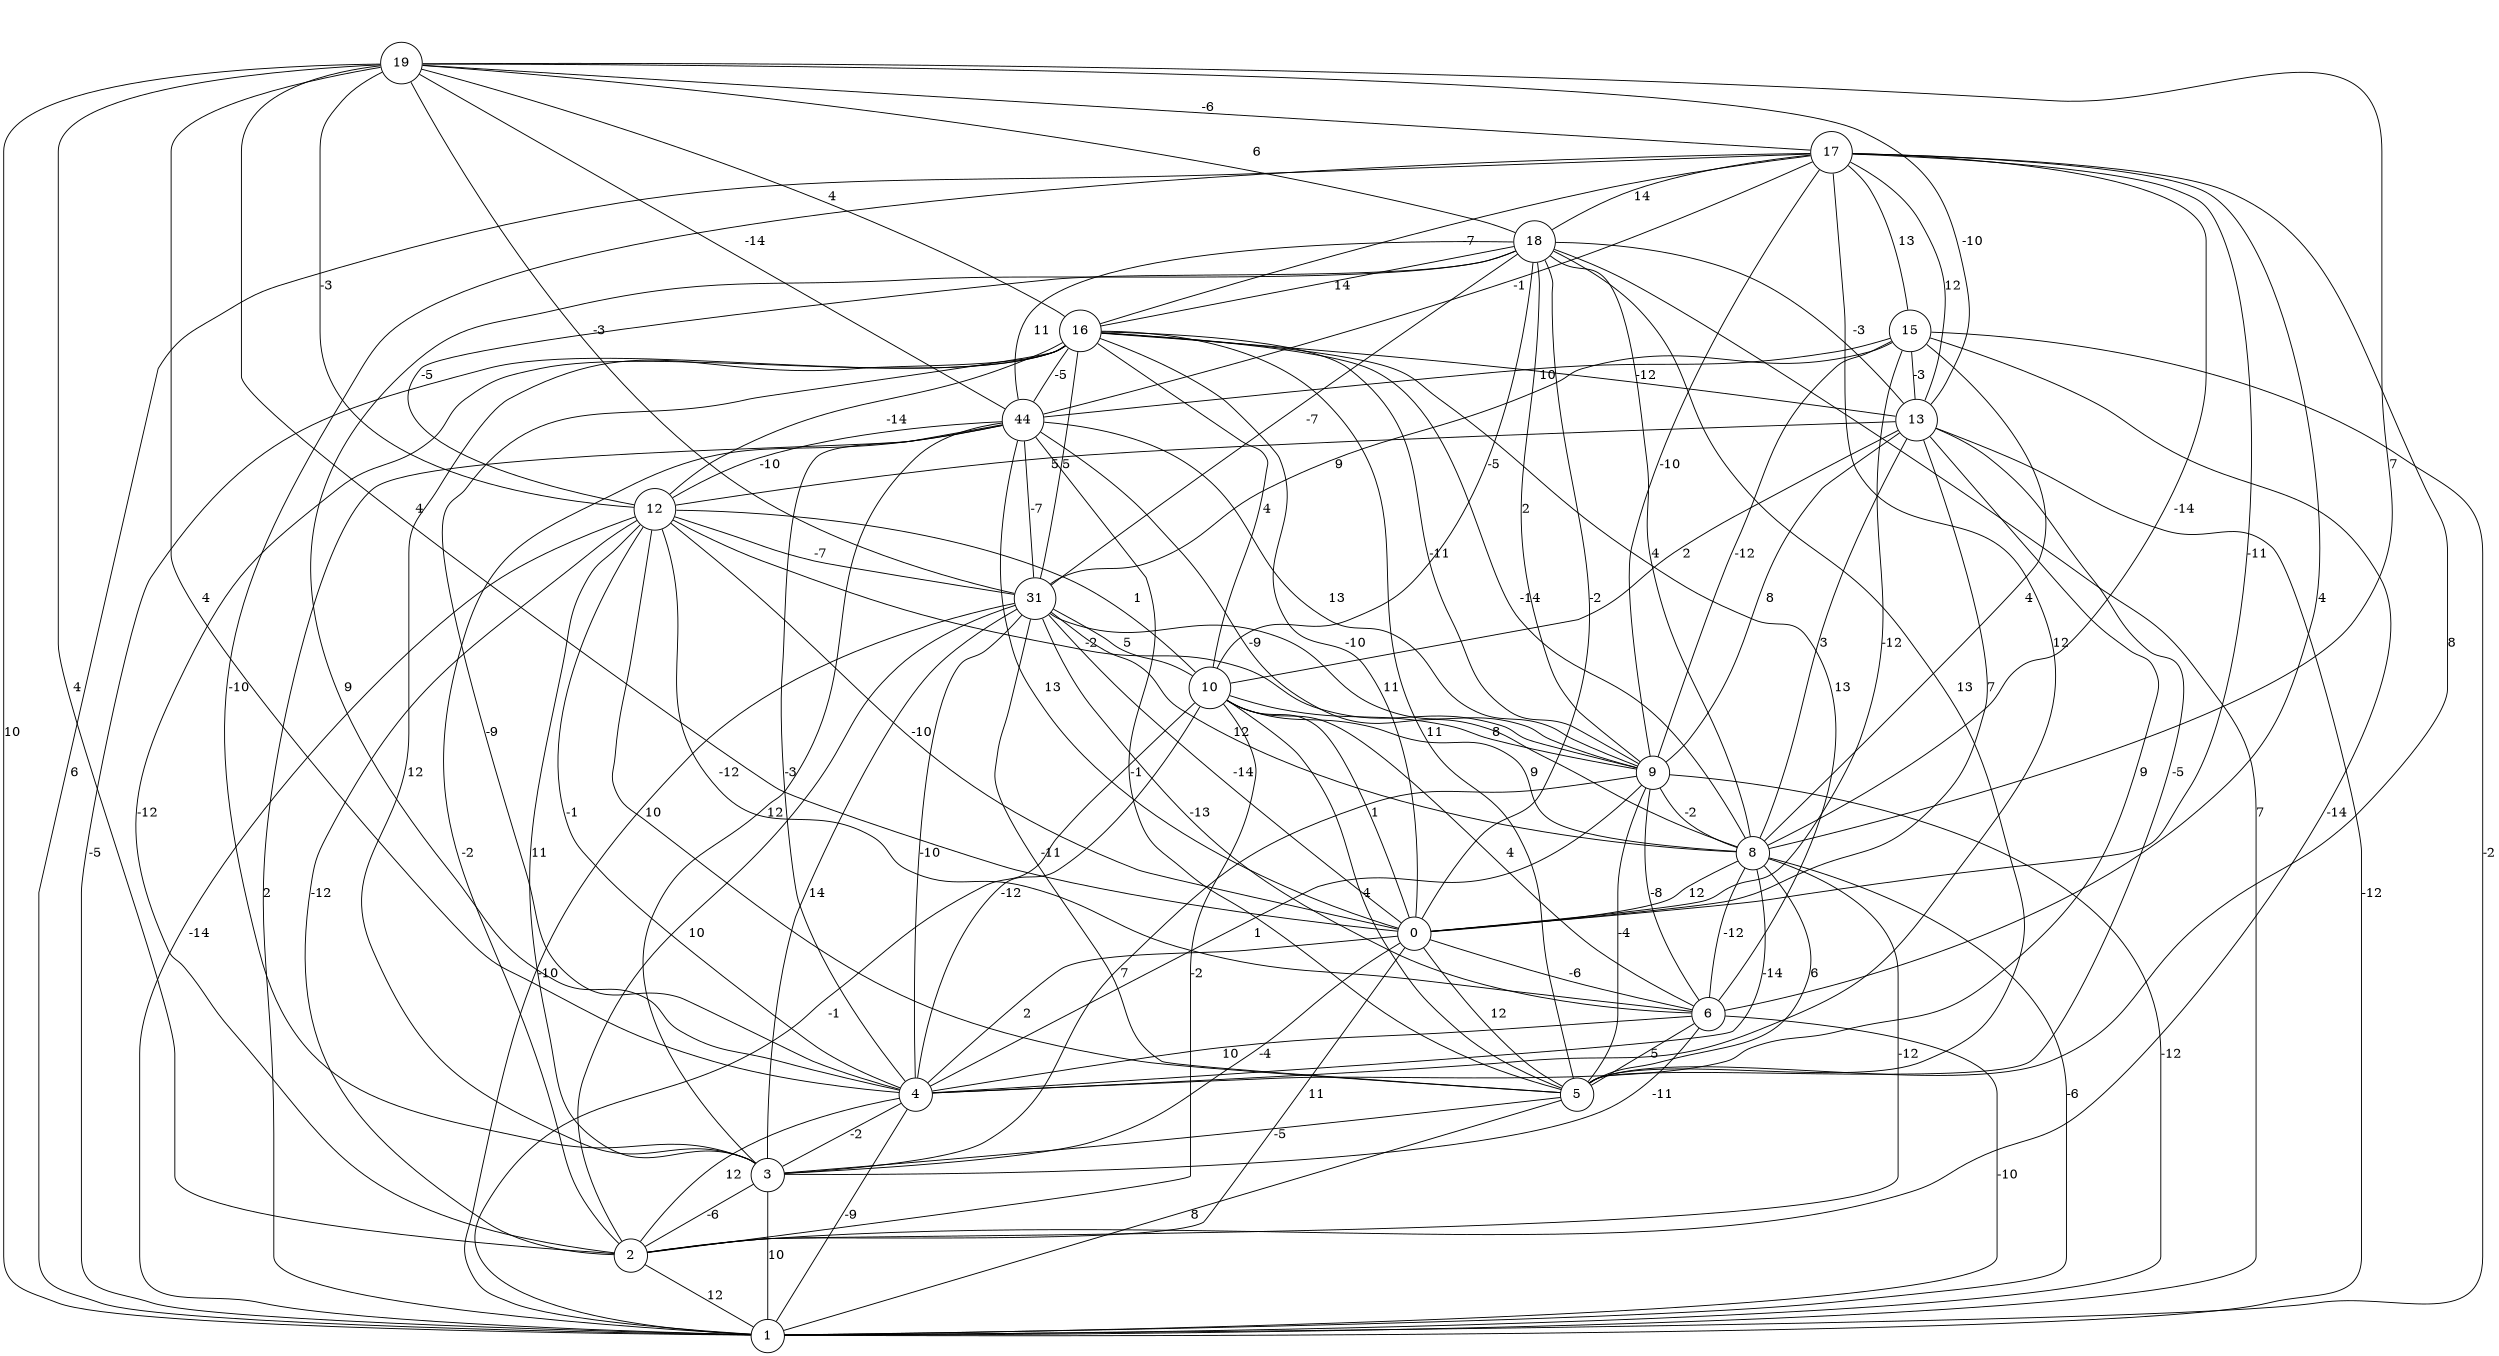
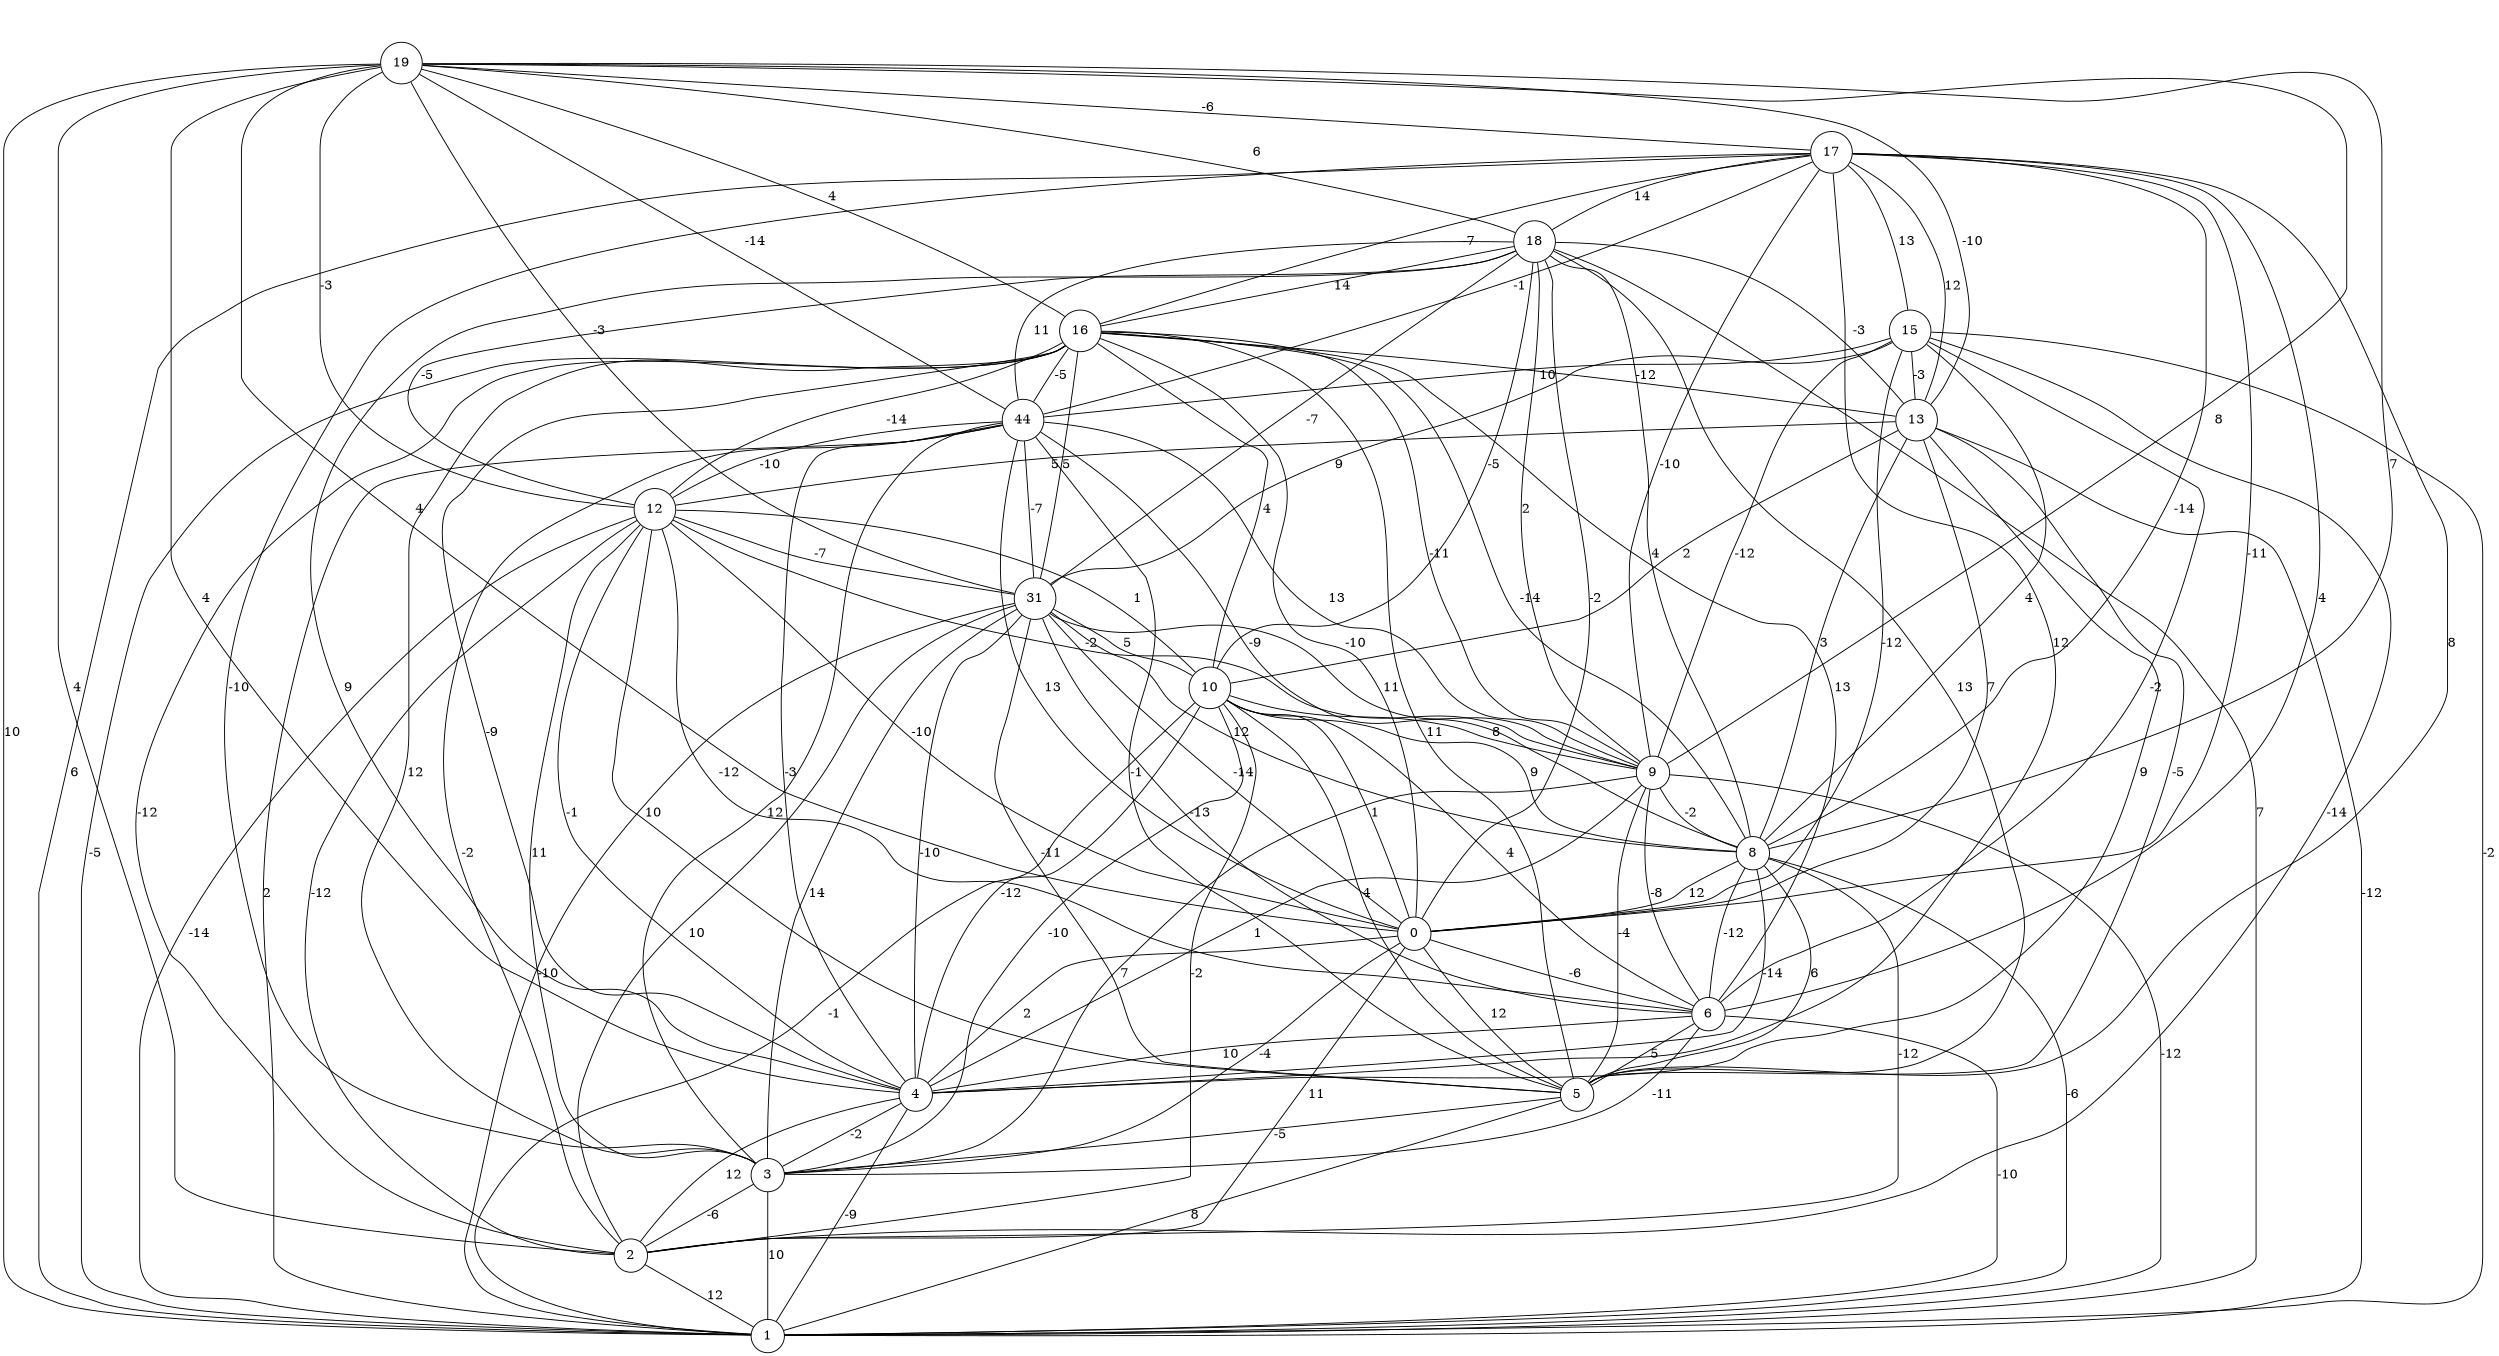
(1764, 583) -> (1810, 100)
none -> (2136, 693)
none -> (1023, 947)
